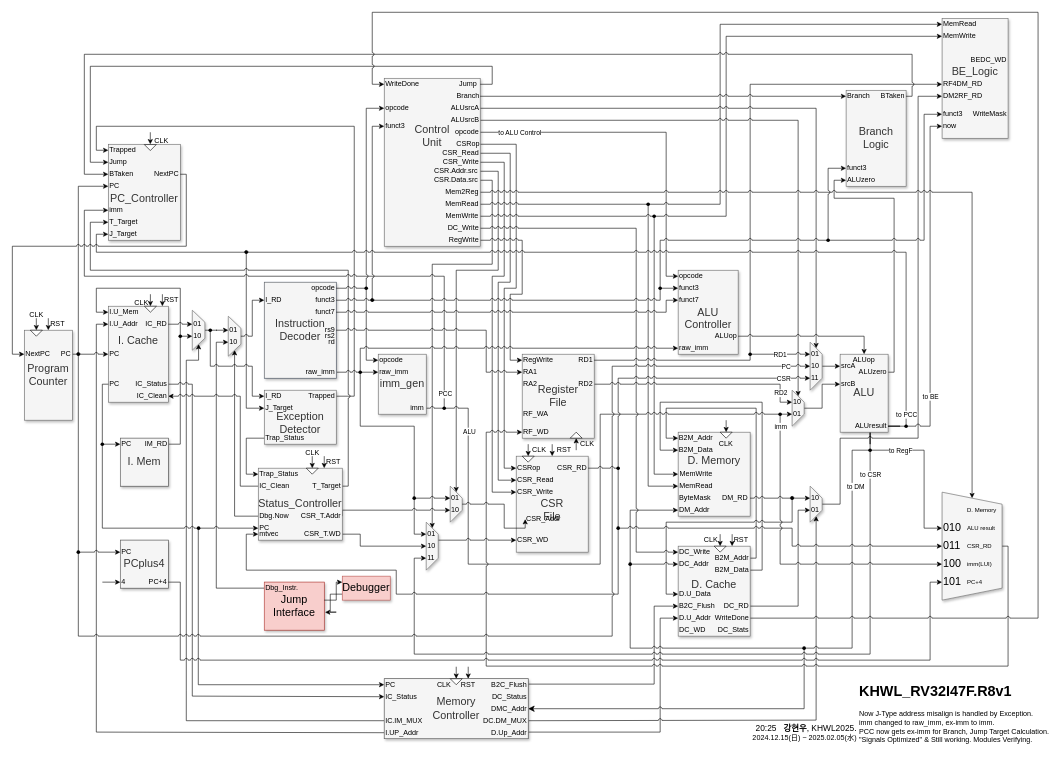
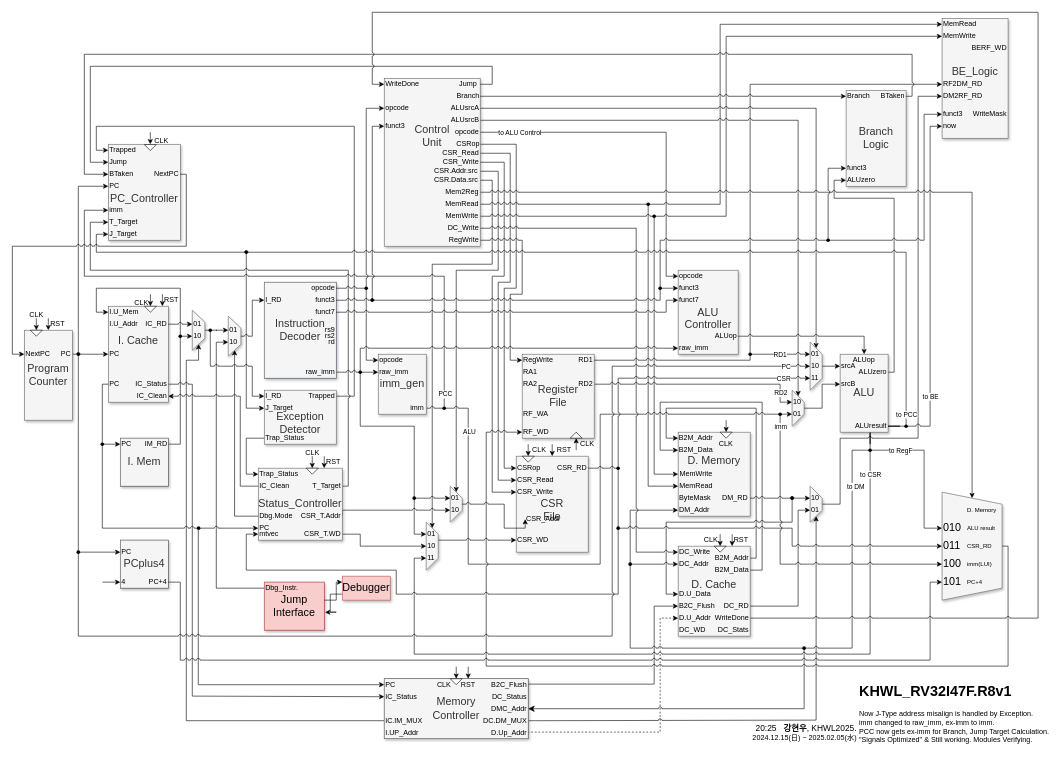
none -> (990, 48)
(987, 60) -> none
(960, 84) -> (960, 84)
(486, 372) -> none
(273, 516) -> (275, 516)
(657, 732) -> (657, 732)
(288, 733) -> none
